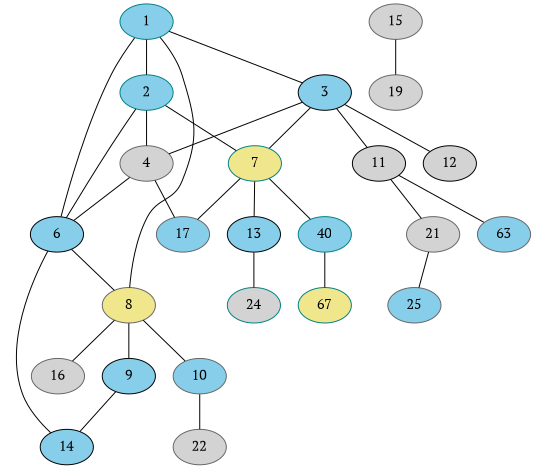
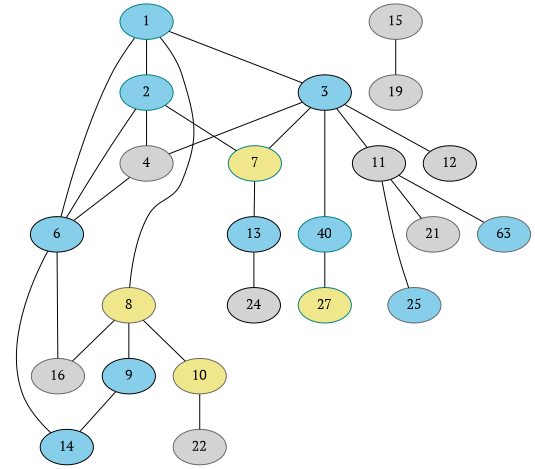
(290, 199) -> (325, 163)
(183, 234) -> none
(93, 270) -> (57, 305)
(424, 270) -> (393, 235)
(254, 305) -> (254, 305)
(325, 305) -> (325, 305)
(200, 376) -> (200, 376)
